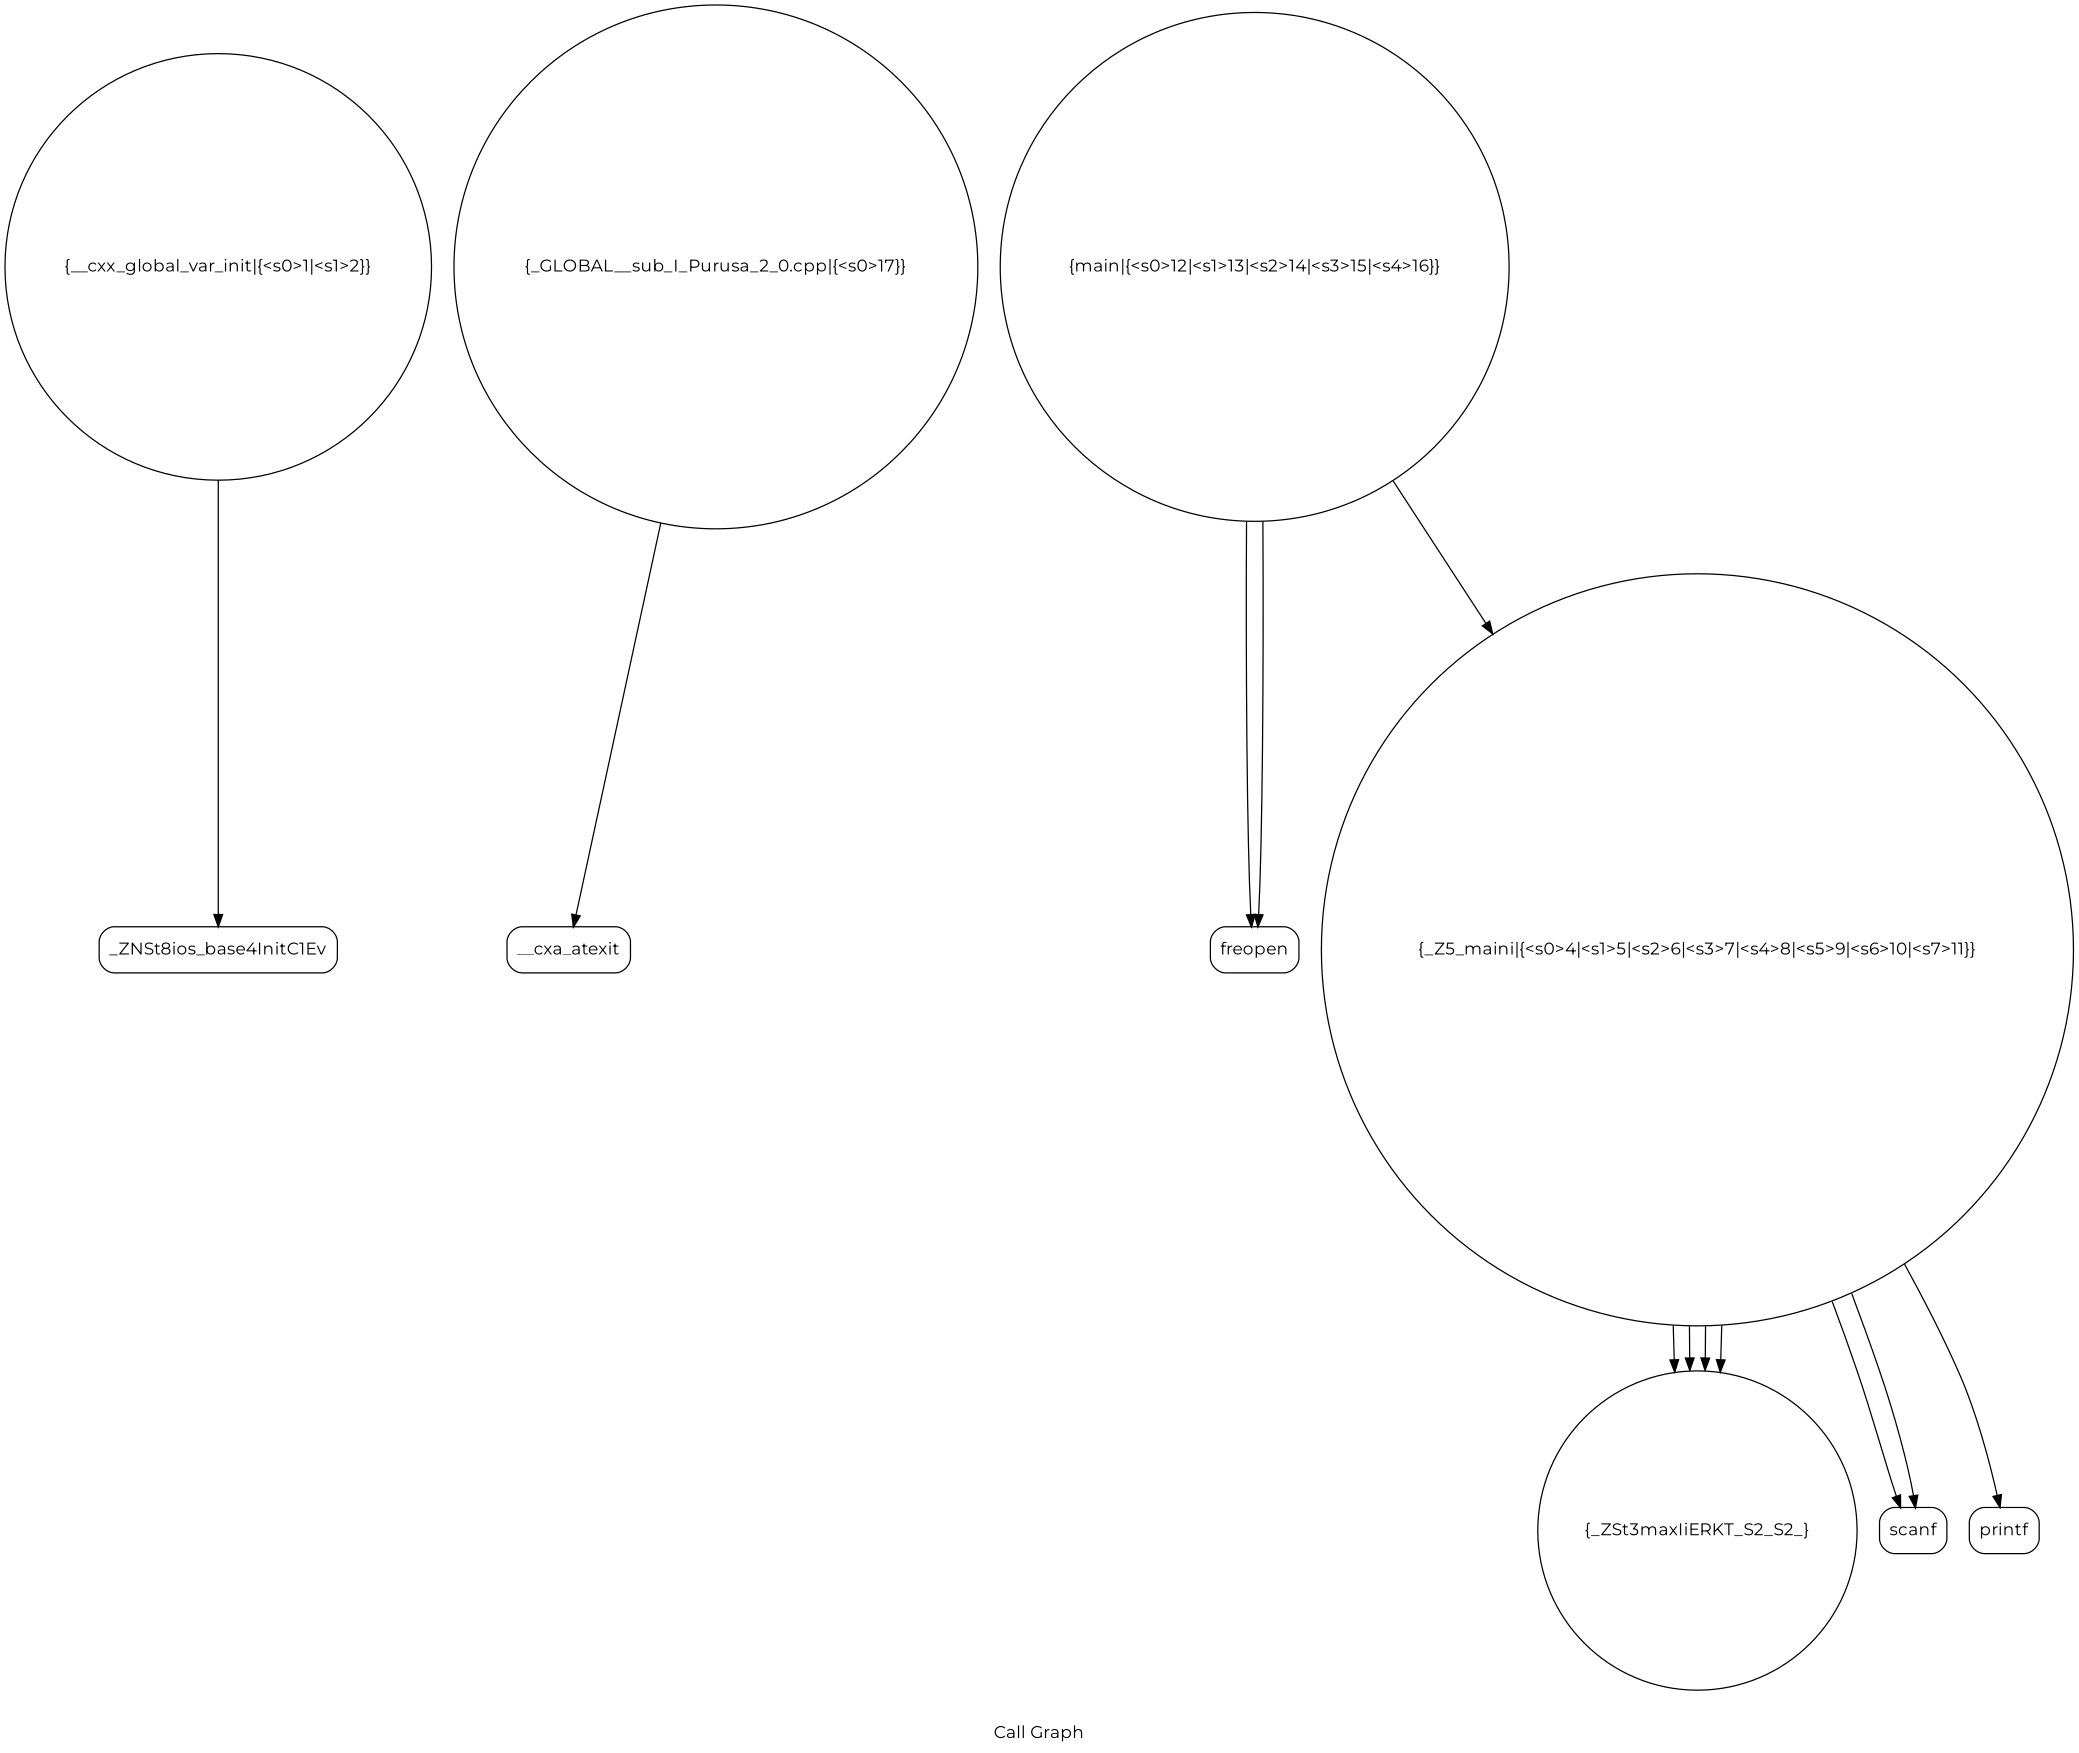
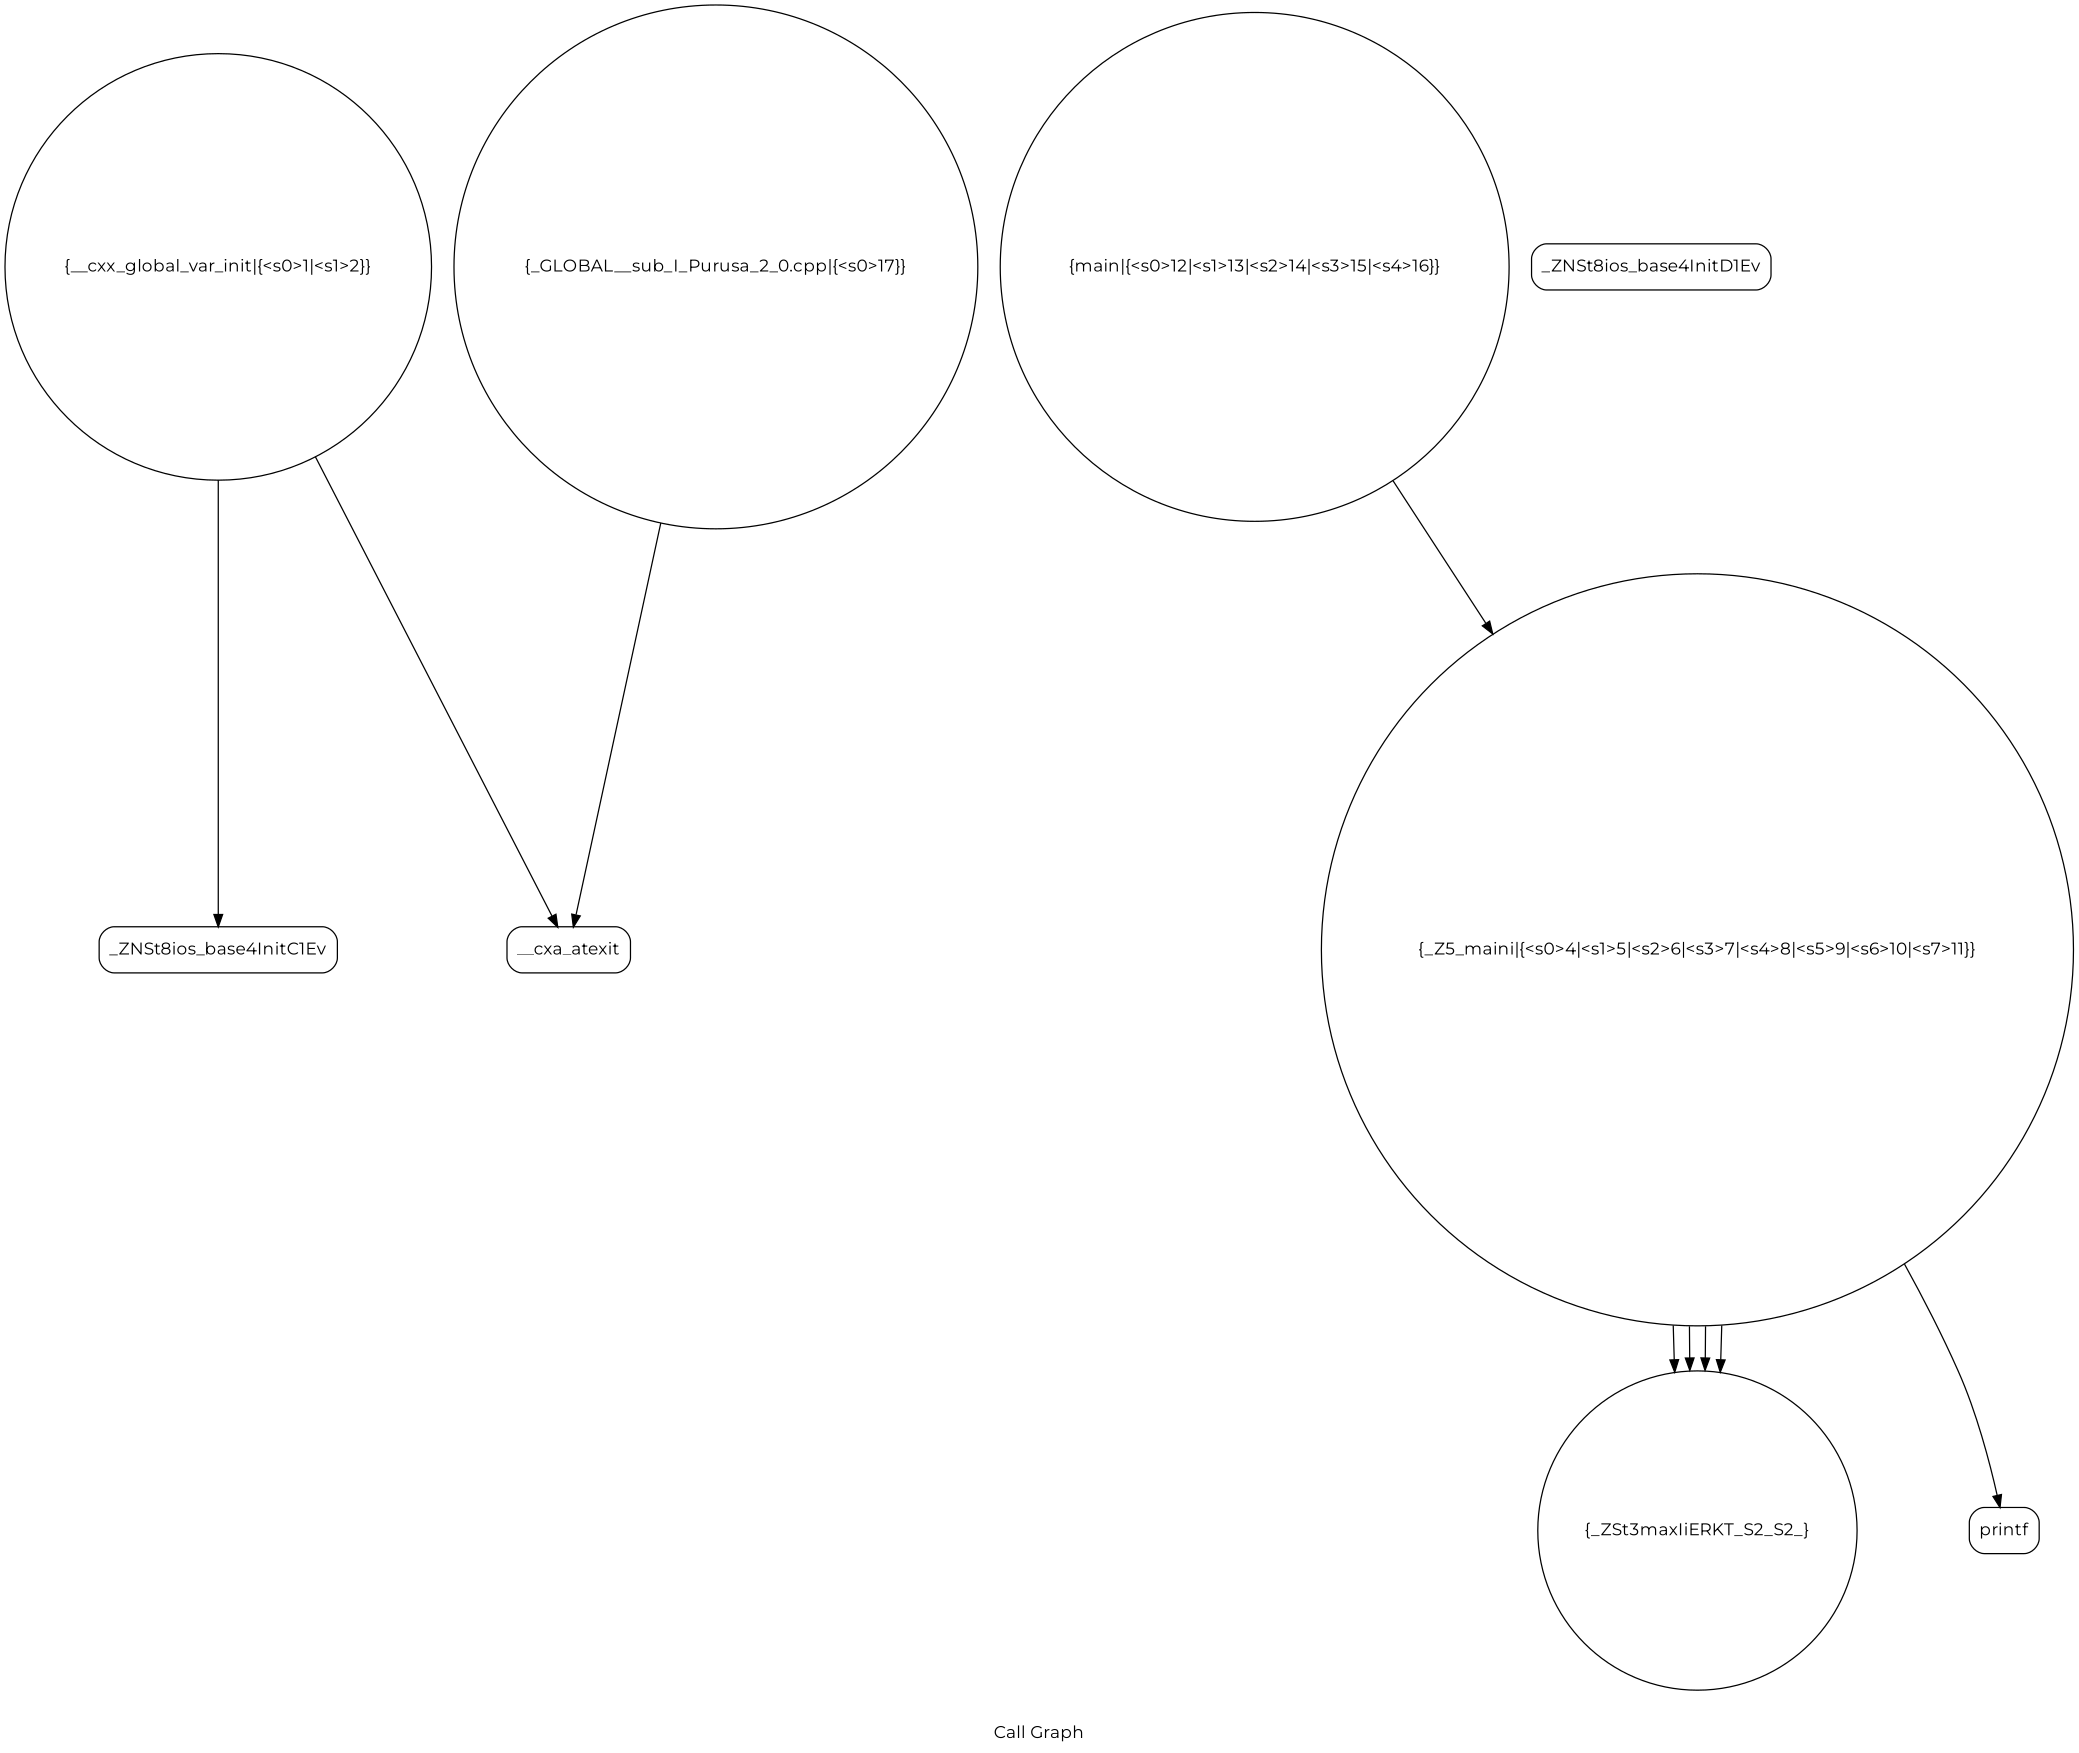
none -> (1651, 267)
none -> (434, 686)
(1255, 950) -> none
(1913, 1531) -> none
